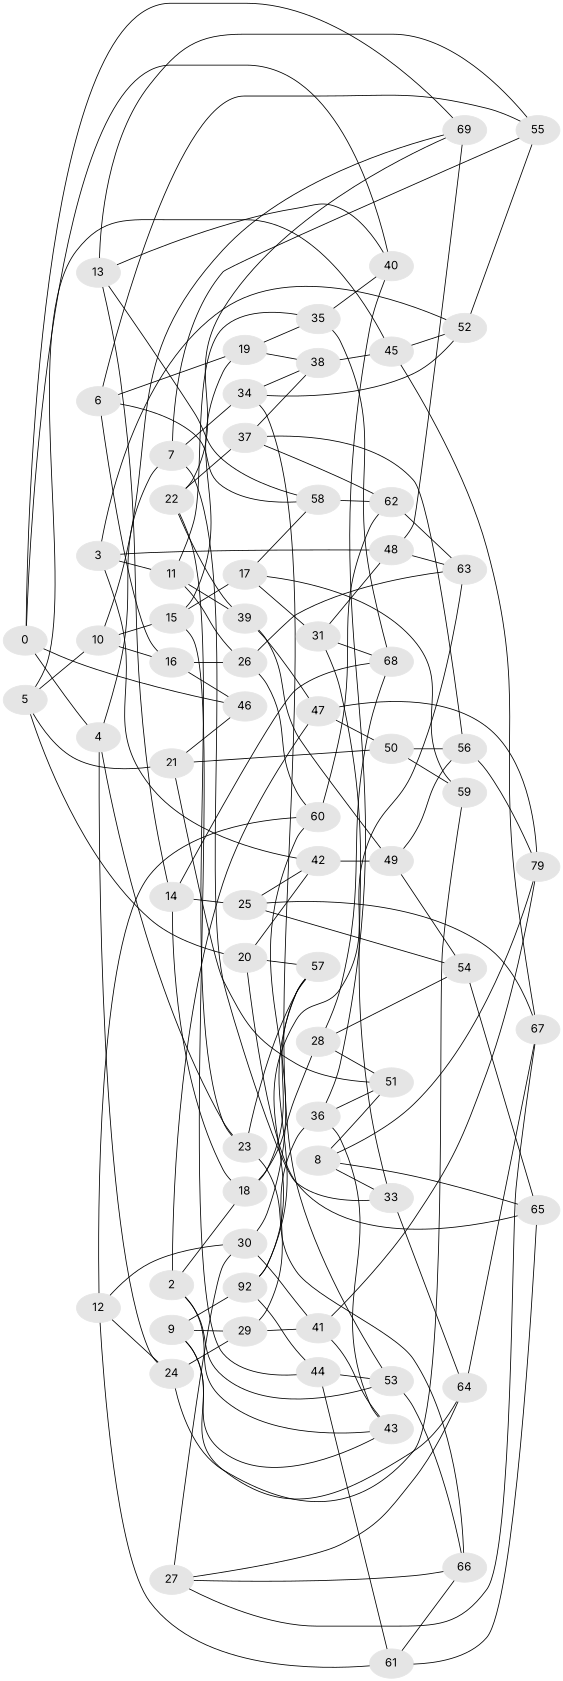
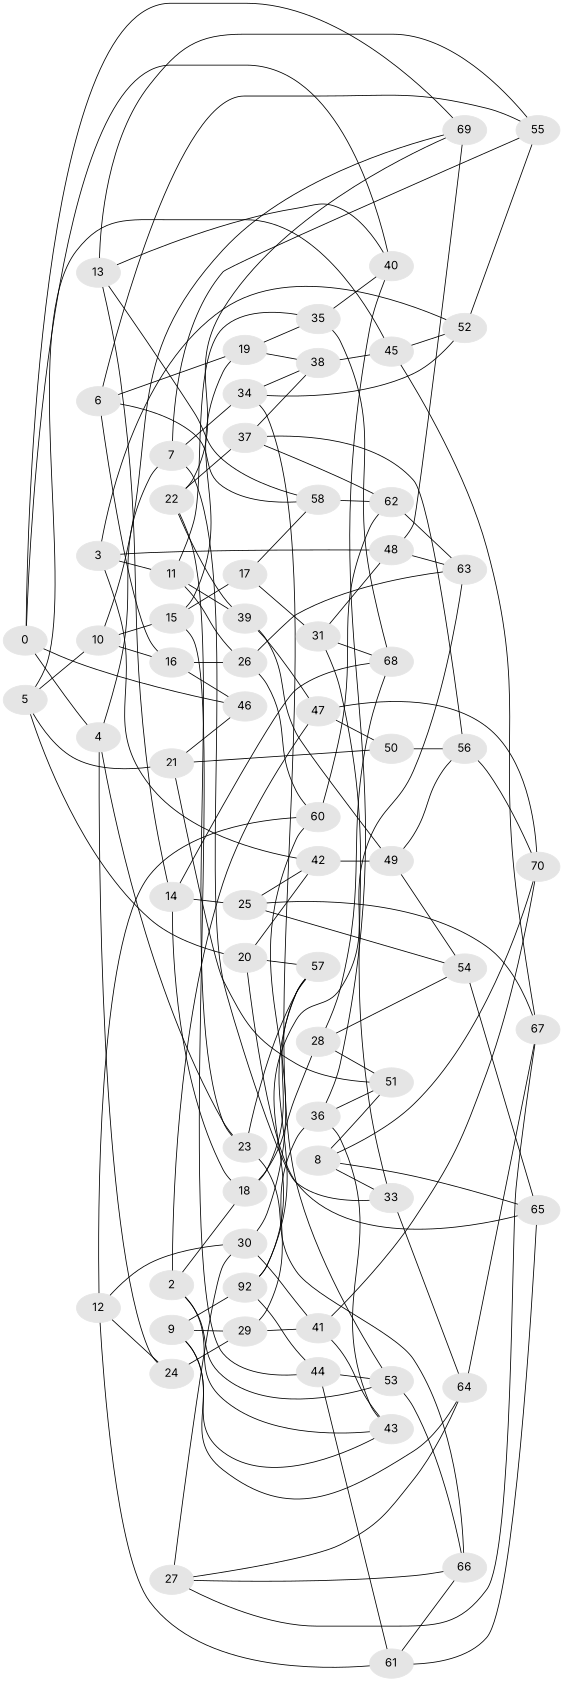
(465, 793) -> none
(538, 867) -> (538, 867)
